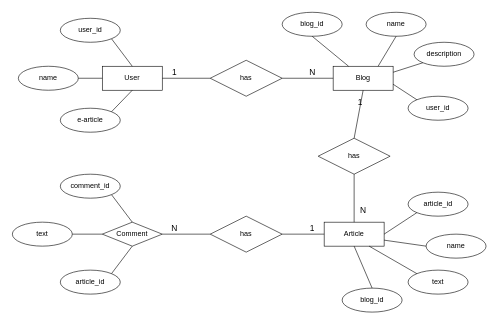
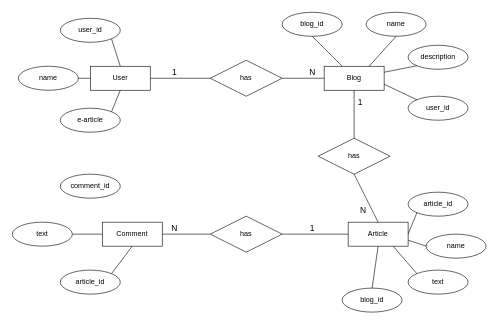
(444, 54) -> (438, 57)
(132, 78) -> (120, 78)
(363, 78) -> (354, 78)
(122, 209) -> none
(132, 234) -> (132, 234)
(354, 234) -> (378, 234)
